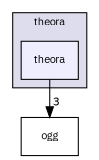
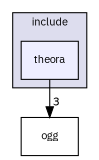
(50, 23) -> (50, 23)
